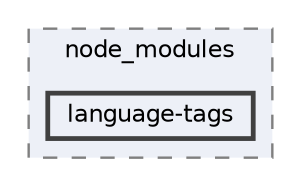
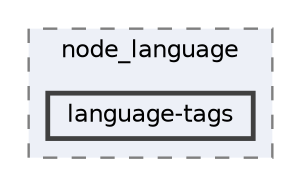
(150, 51) -> (150, 51)
